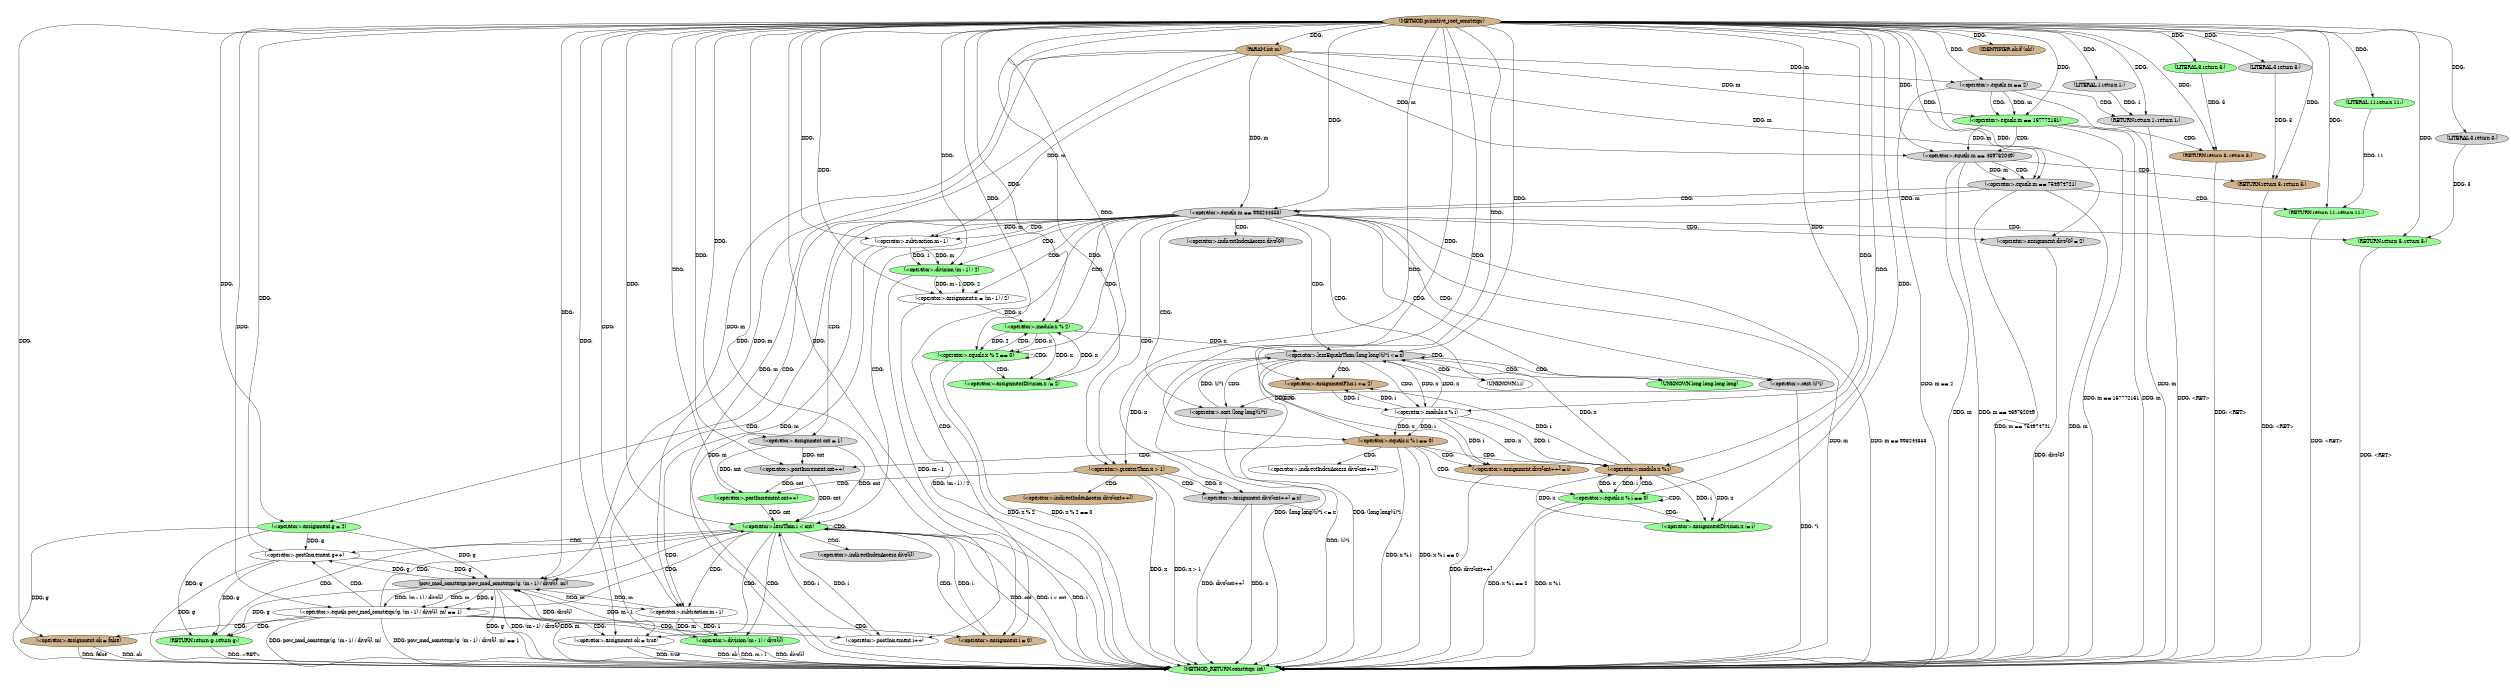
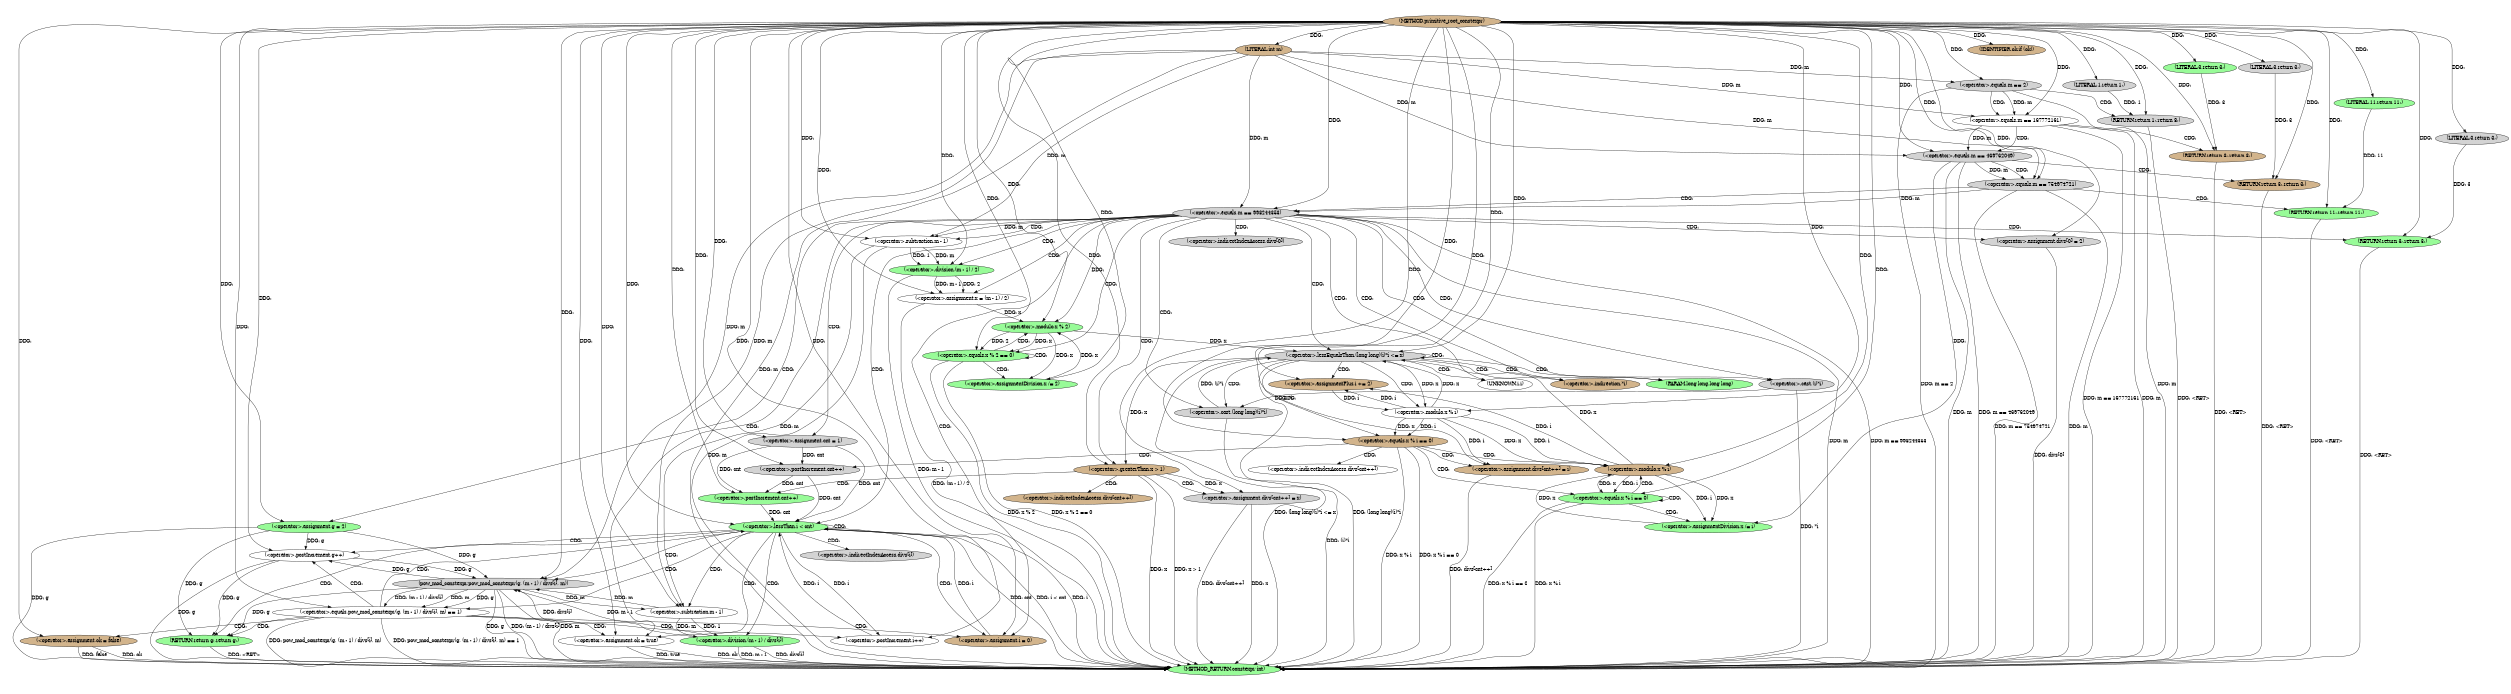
(1264, 50) -> (1264, 50)
(2015, 121) -> (2015, 121)
(2146, 121) -> (2146, 121)
(1884, 125) -> (1952, 394)
(1099, 270) -> (1099, 270)
none -> (1595, 384)
(1699, 384) -> (1699, 384)
